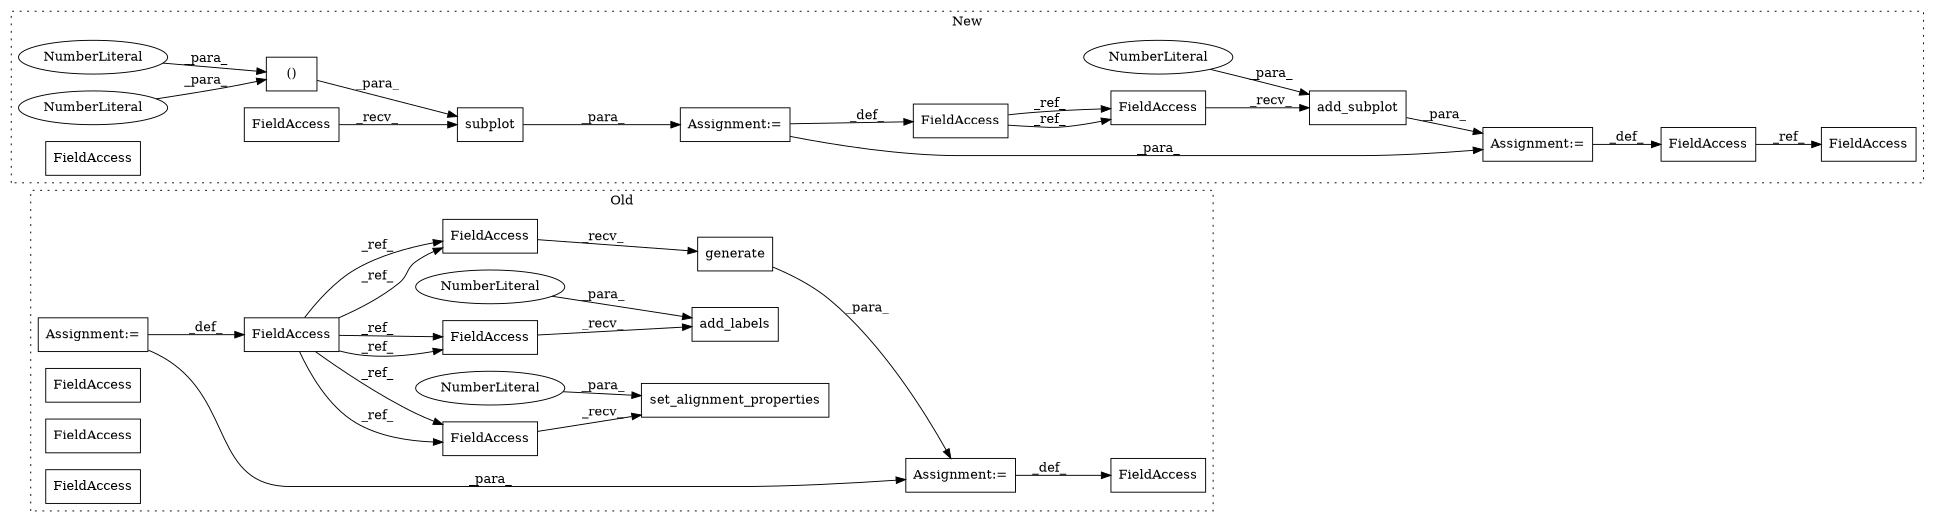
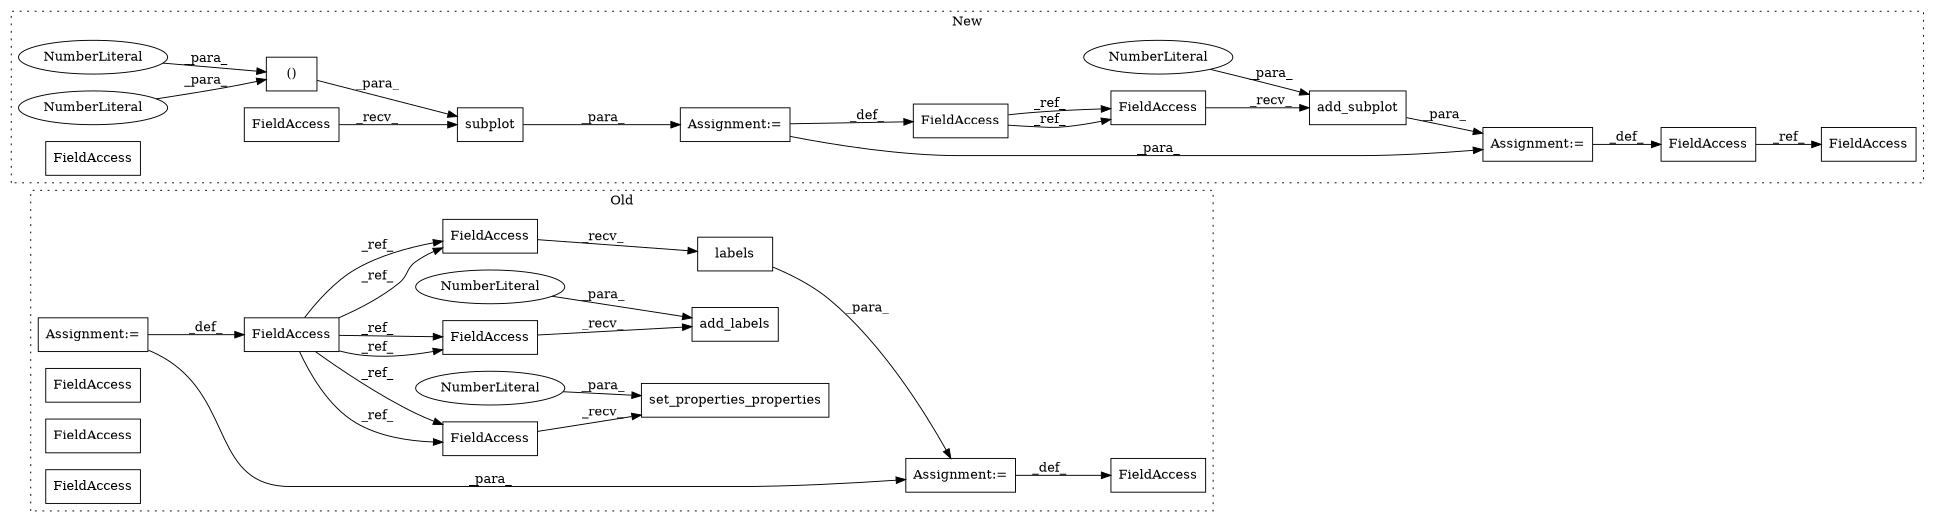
(735, 254) -> (735, 254)
(735, 400) -> (735, 400)
